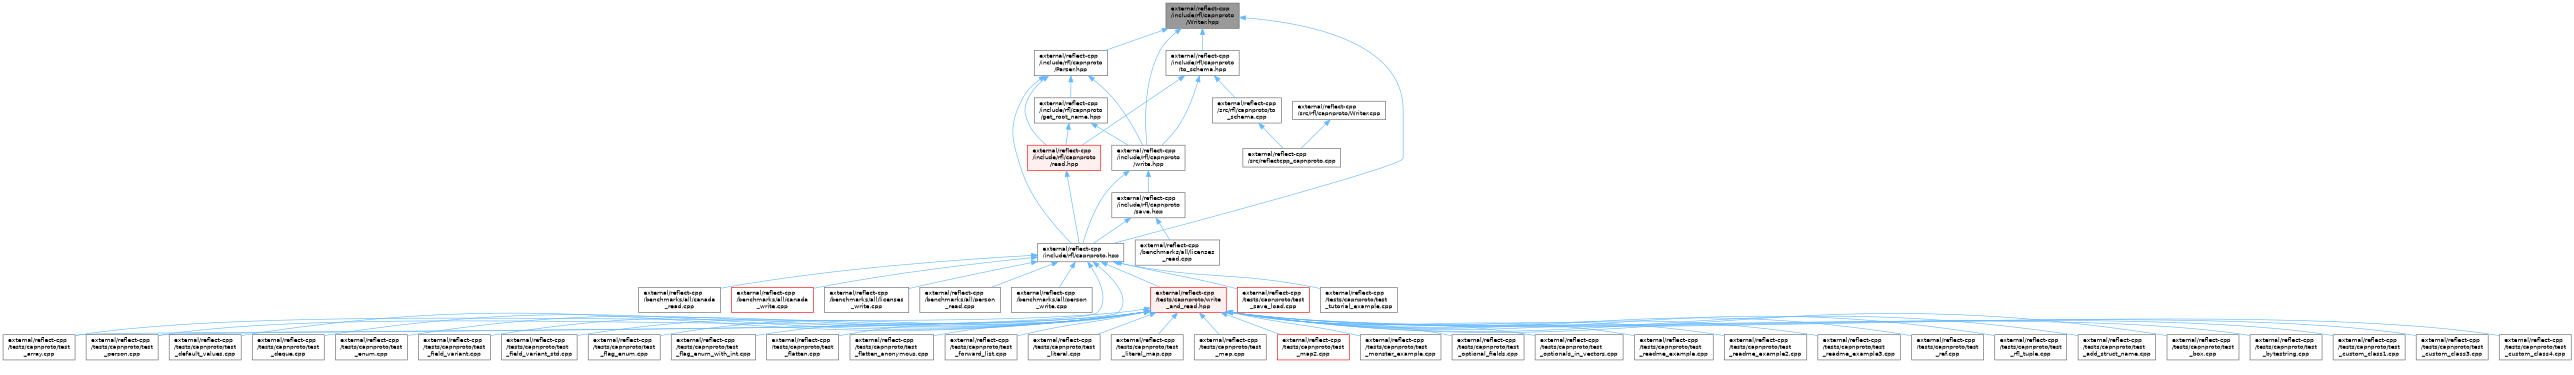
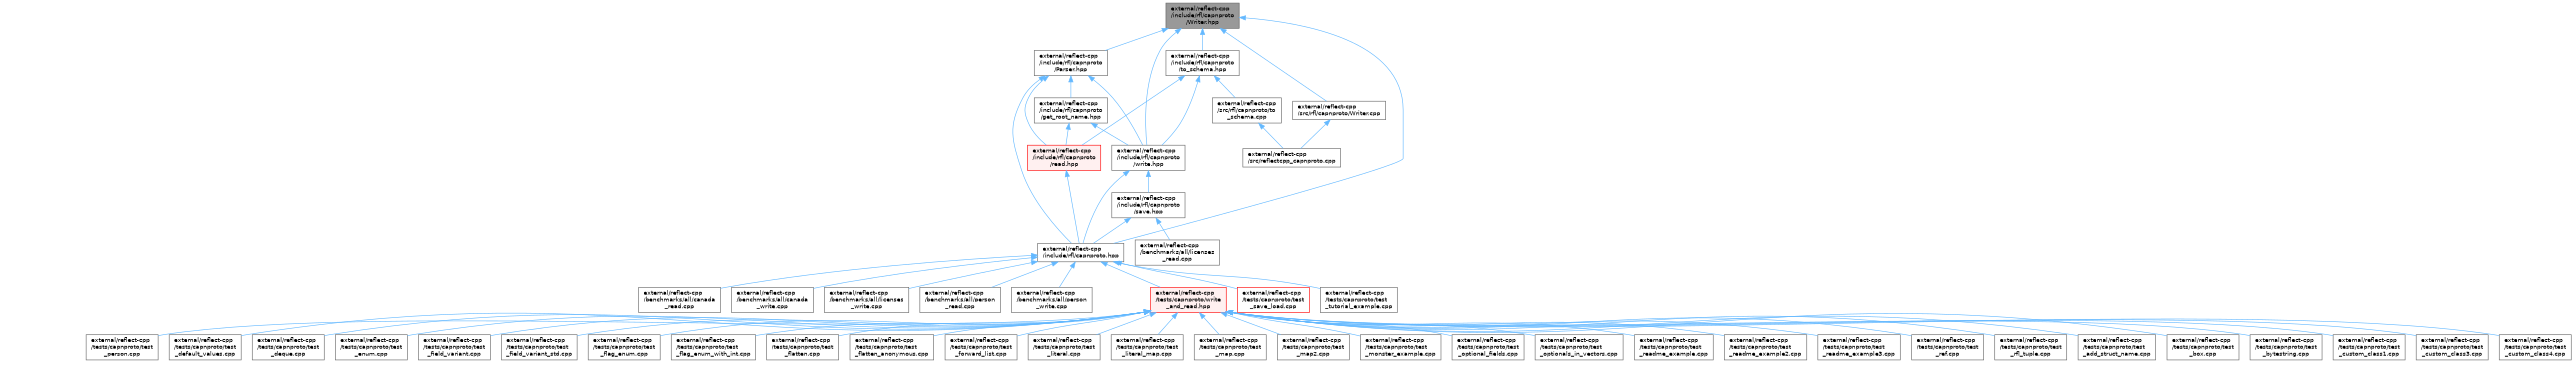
none -> (1276, 67)
(772, 300) -> (772, 300)
(667, 329) -> none
(39, 347) -> none
(1313, 347) -> (1313, 347)
